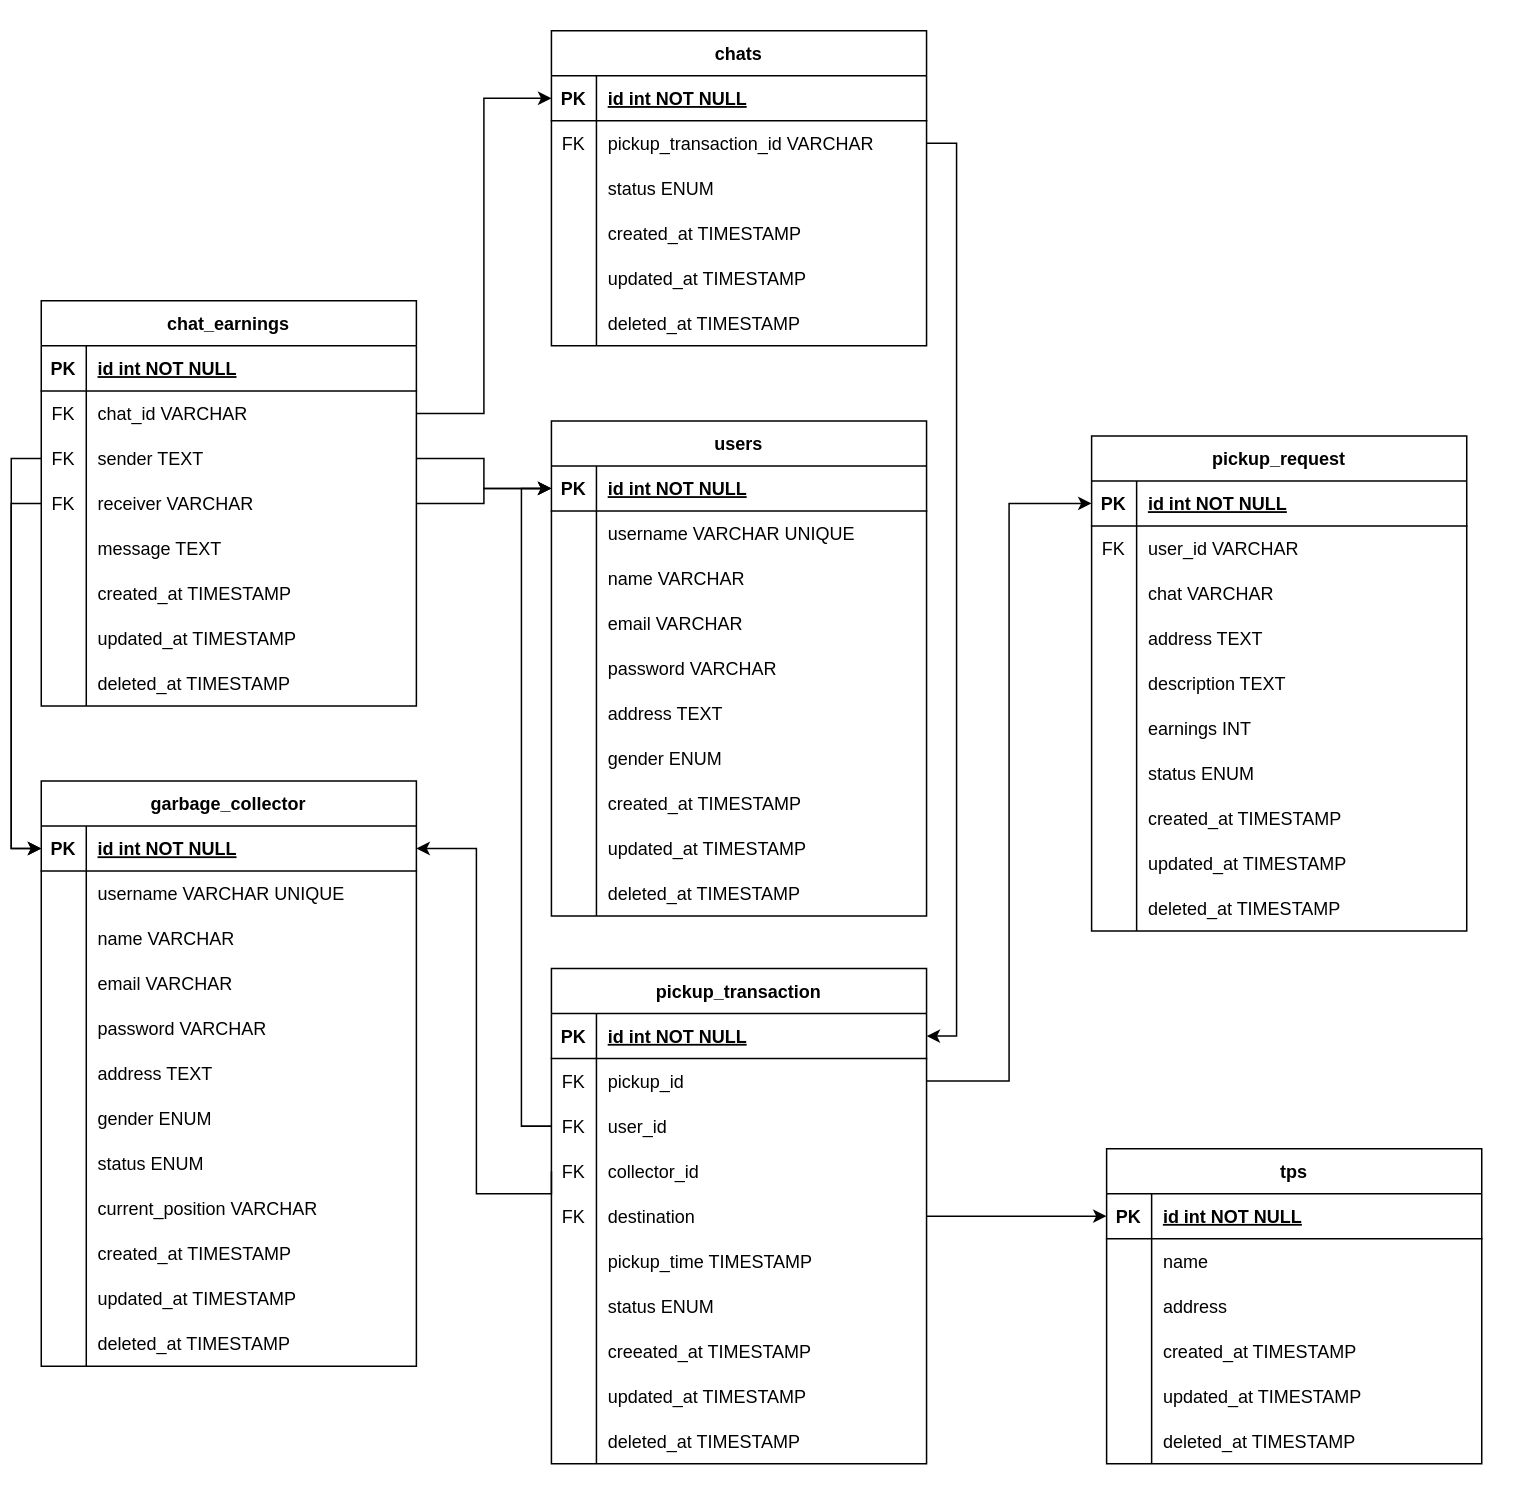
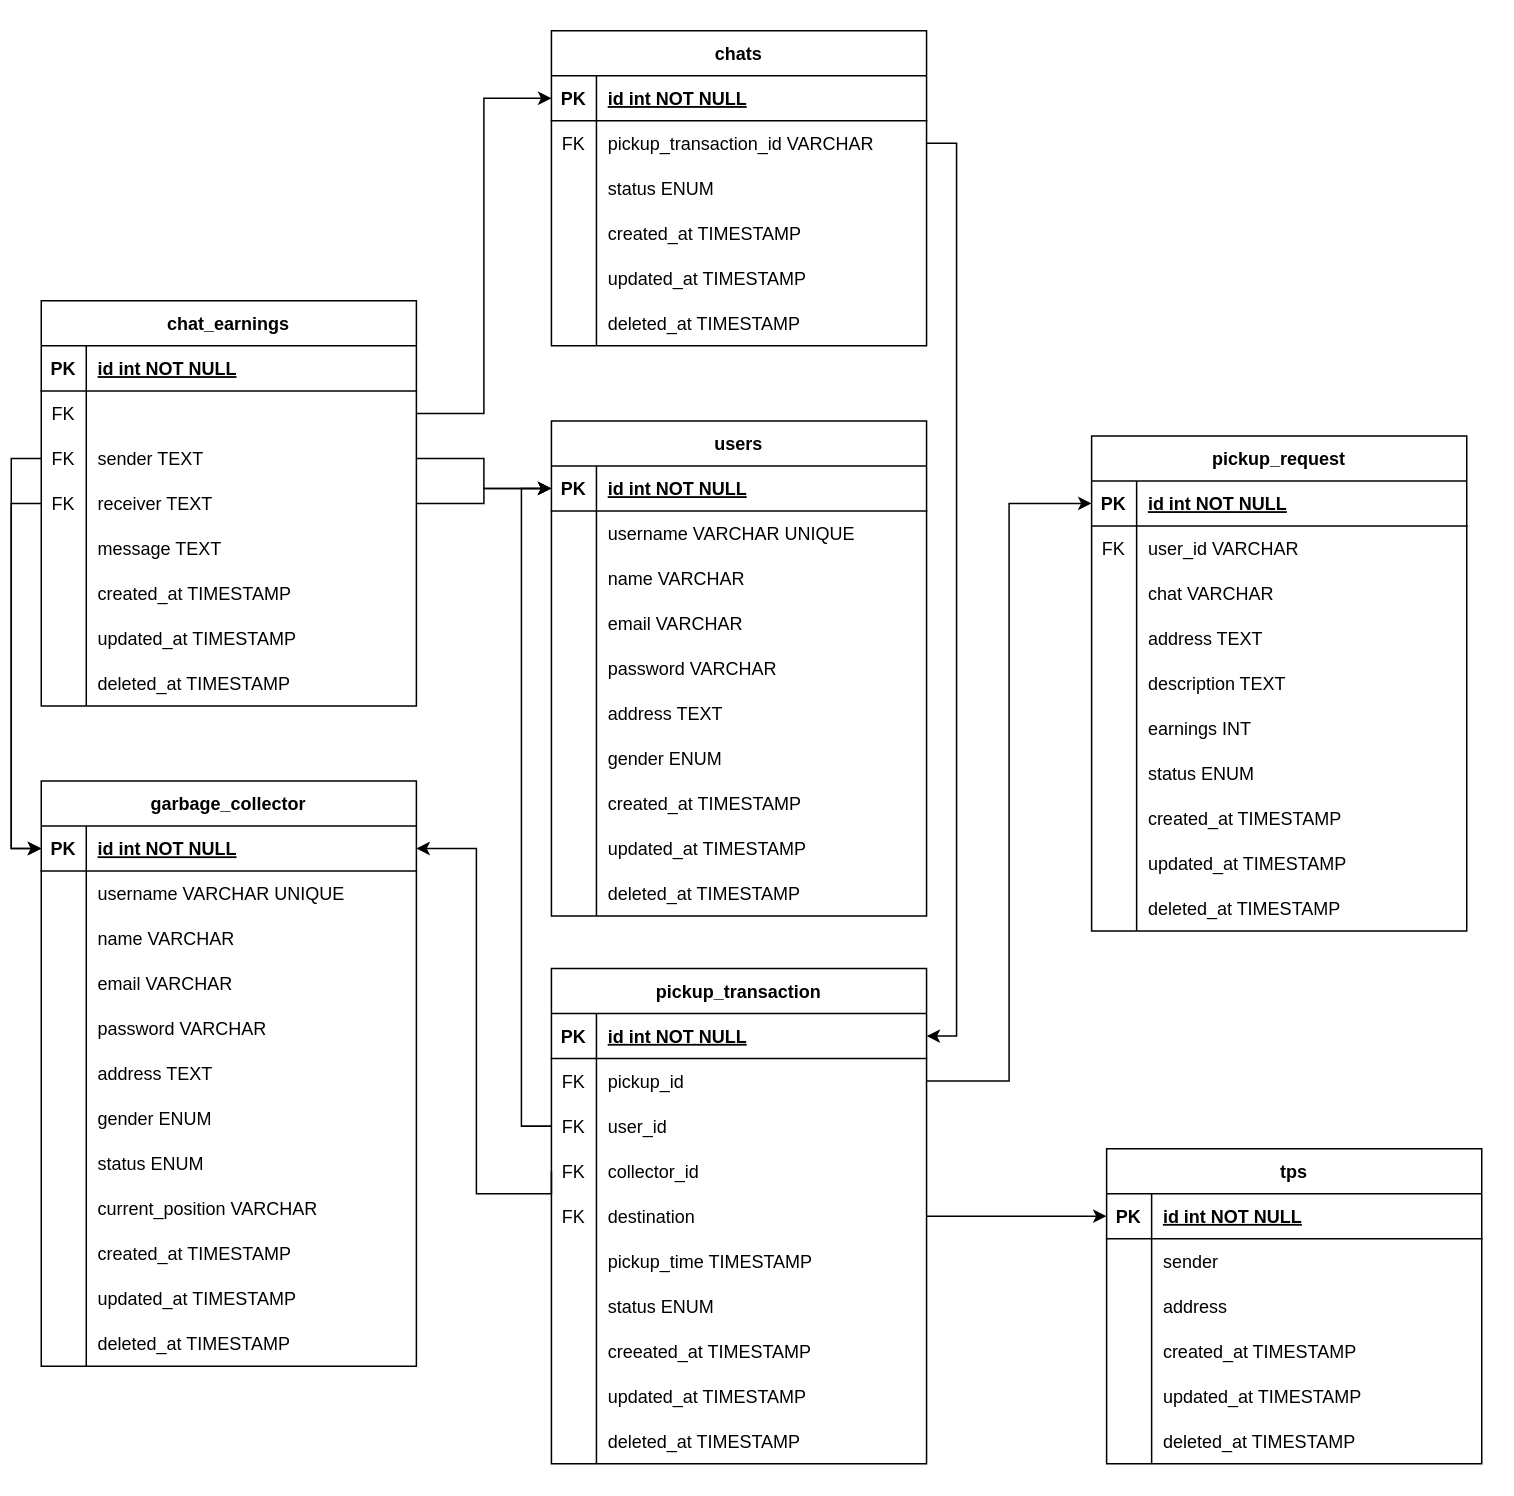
(251, 413) -> none
(173, 504) -> (158, 504)
(1183, 1262) -> (1193, 1262)
